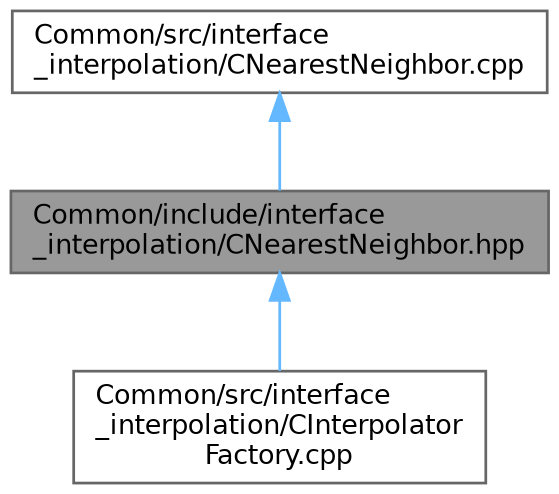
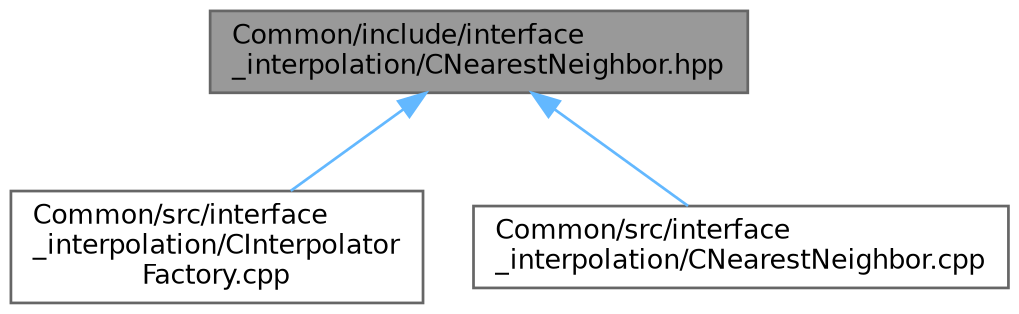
(280, 156) -> (621, 158)
